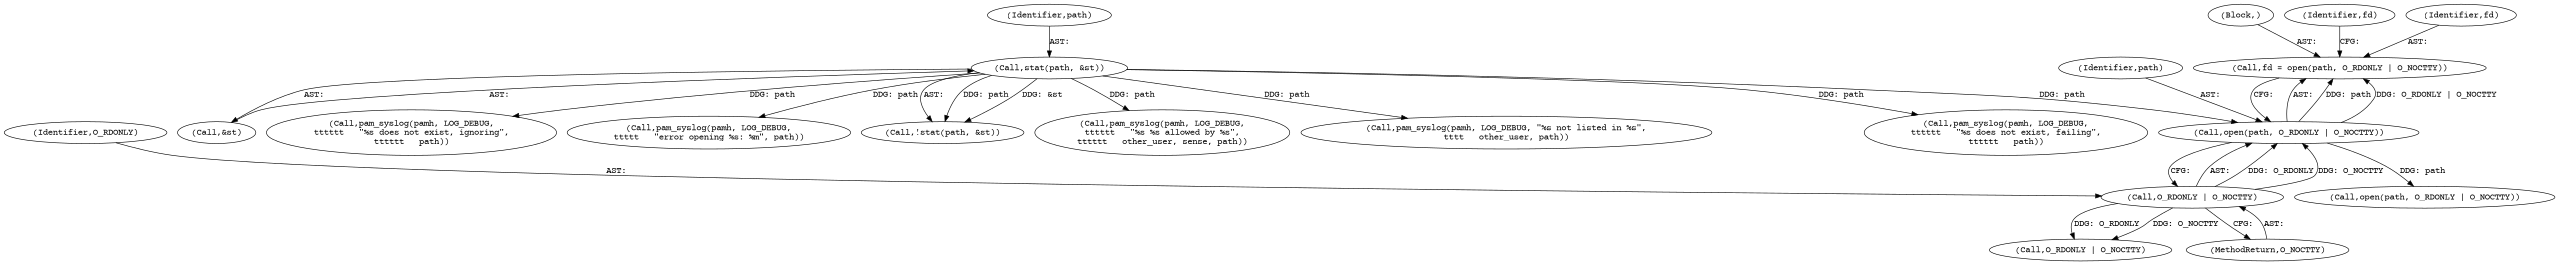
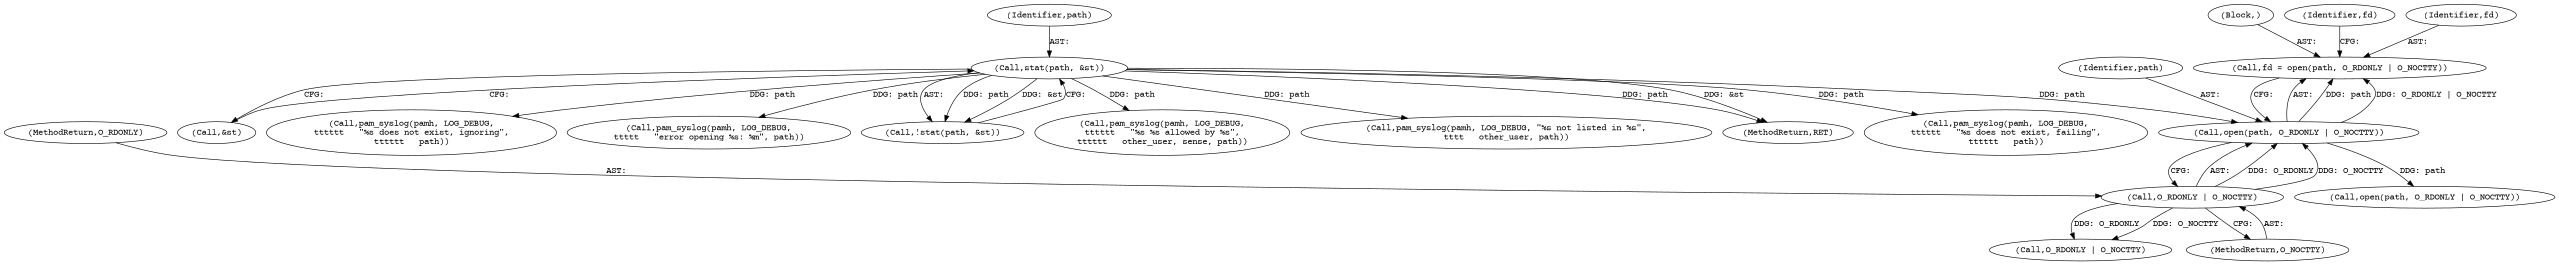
(317, 94) -> (317, 94)
(502, 94) -> (502, 94)
none -> (1029, 109)
(86, 133) -> (86, 133)
none -> (1788, 133)
